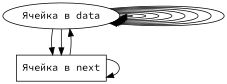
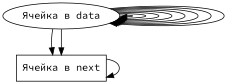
(71, 46) -> none
